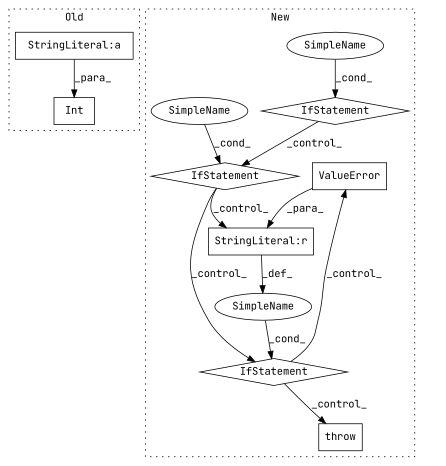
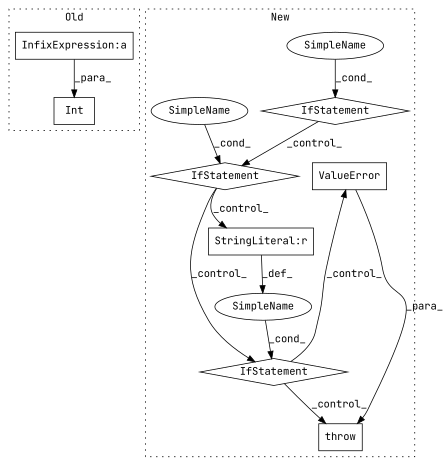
(74, 46) -> (74, 46)
(289, 201) -> (405, 302)
